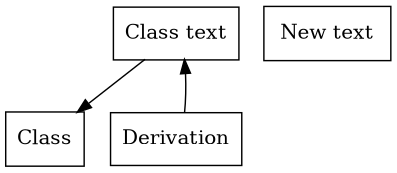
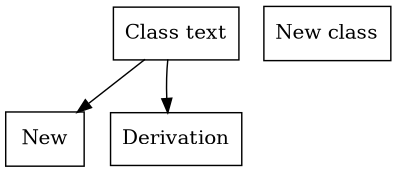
(327, 34) -> (327, 34)
(186, 93) -> (167, 79)
(45, 139) -> (45, 139)
